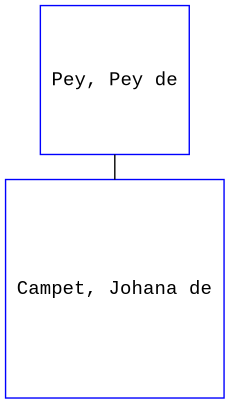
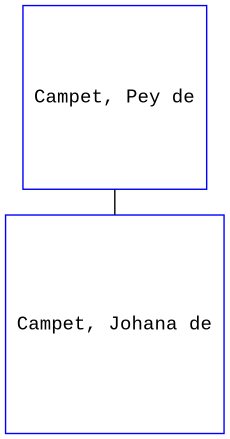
(115, 80) -> (115, 97)
